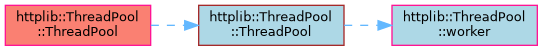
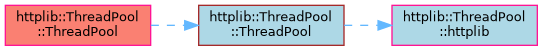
(465, 25) -> (465, 25)
